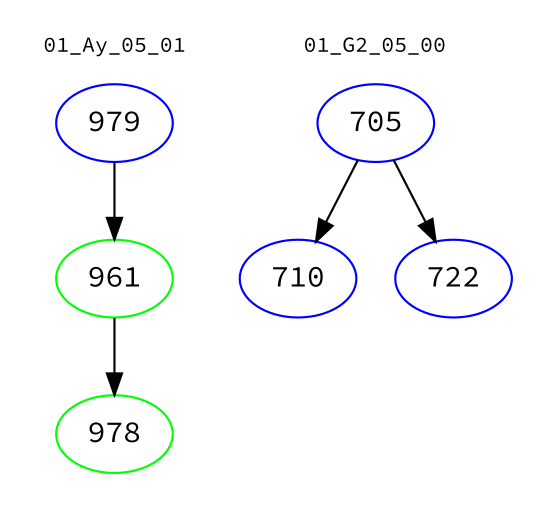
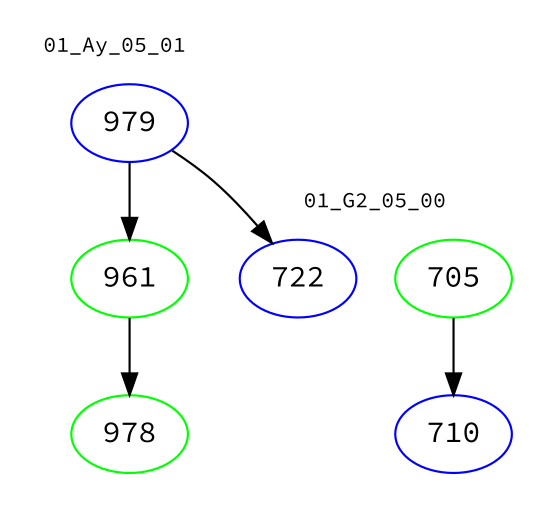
(376, 123) -> (454, 279)
(410, 191) -> (236, 203)
